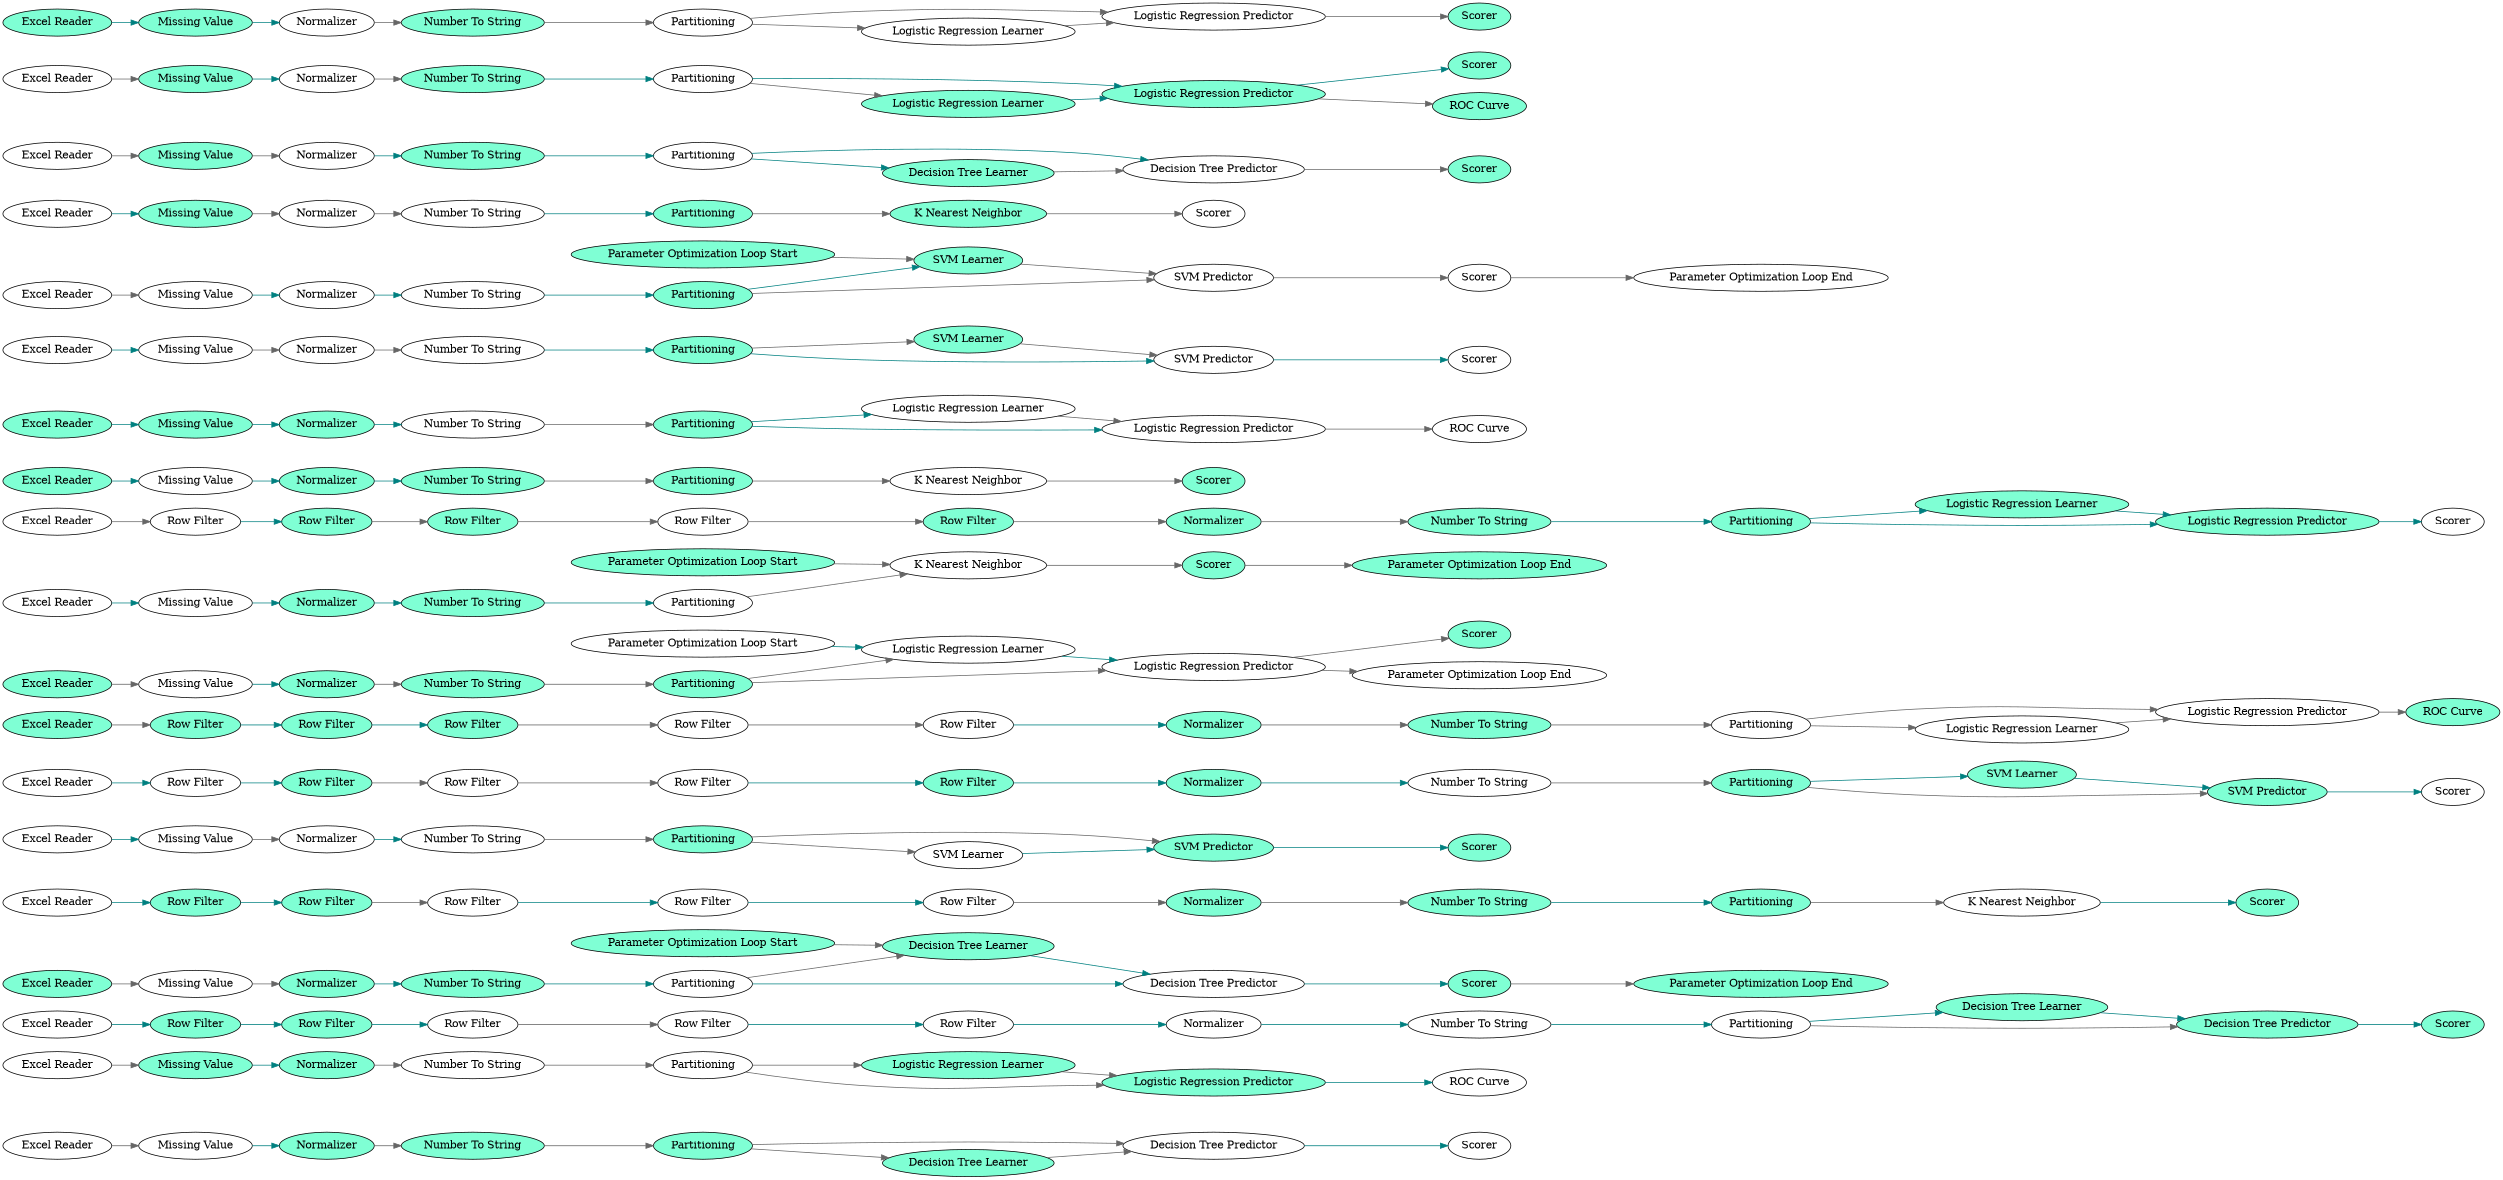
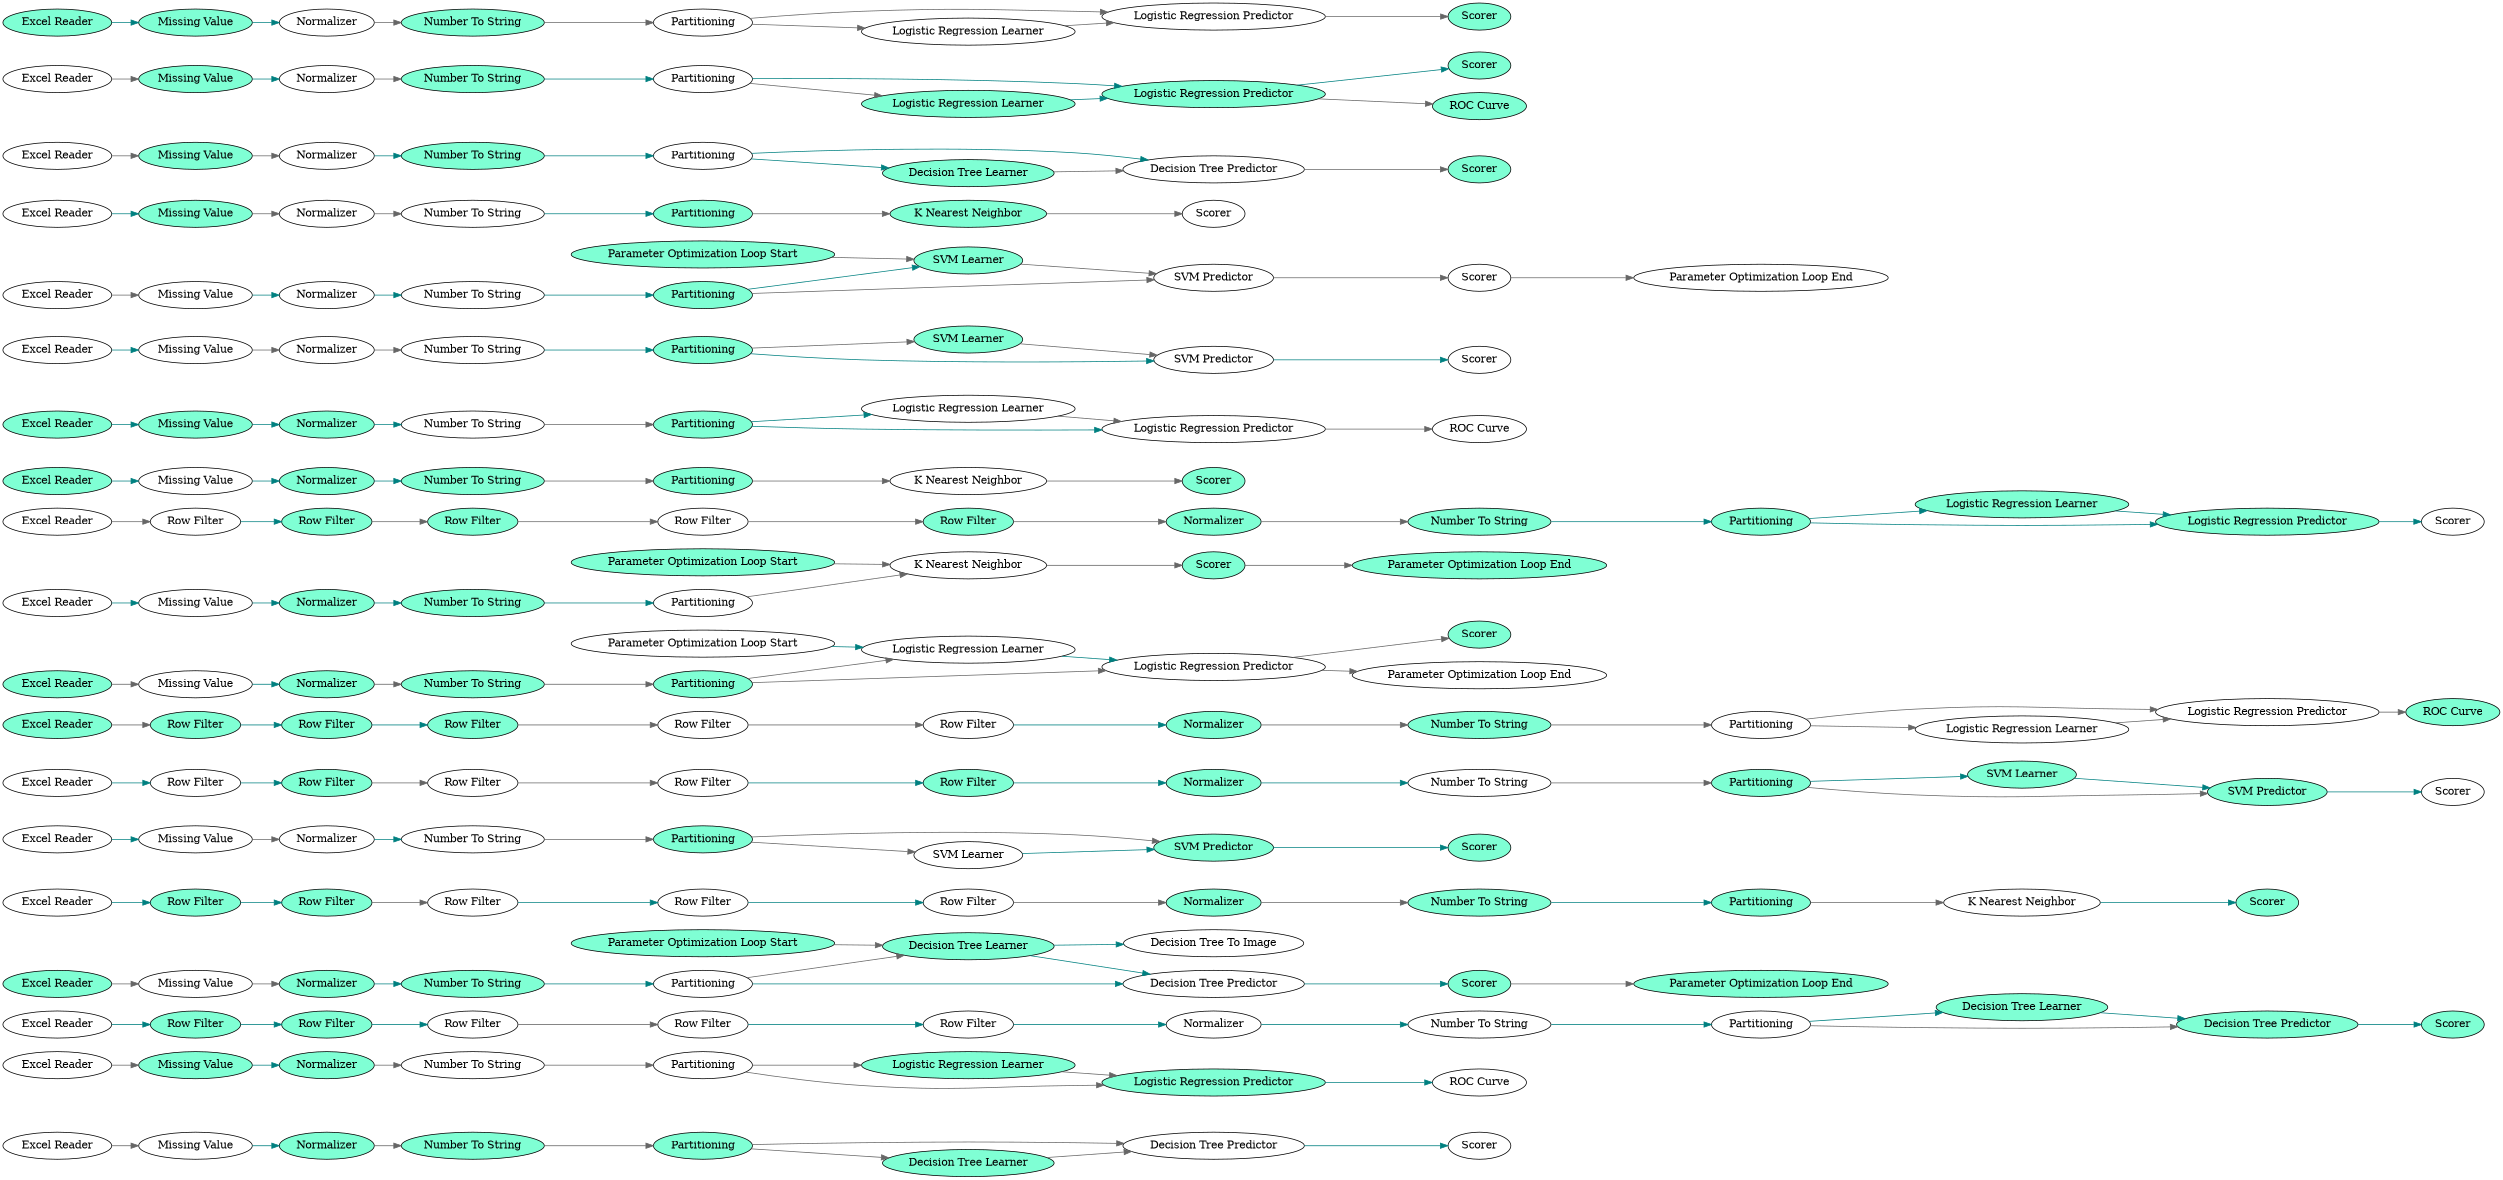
none -> (1214, 943)
